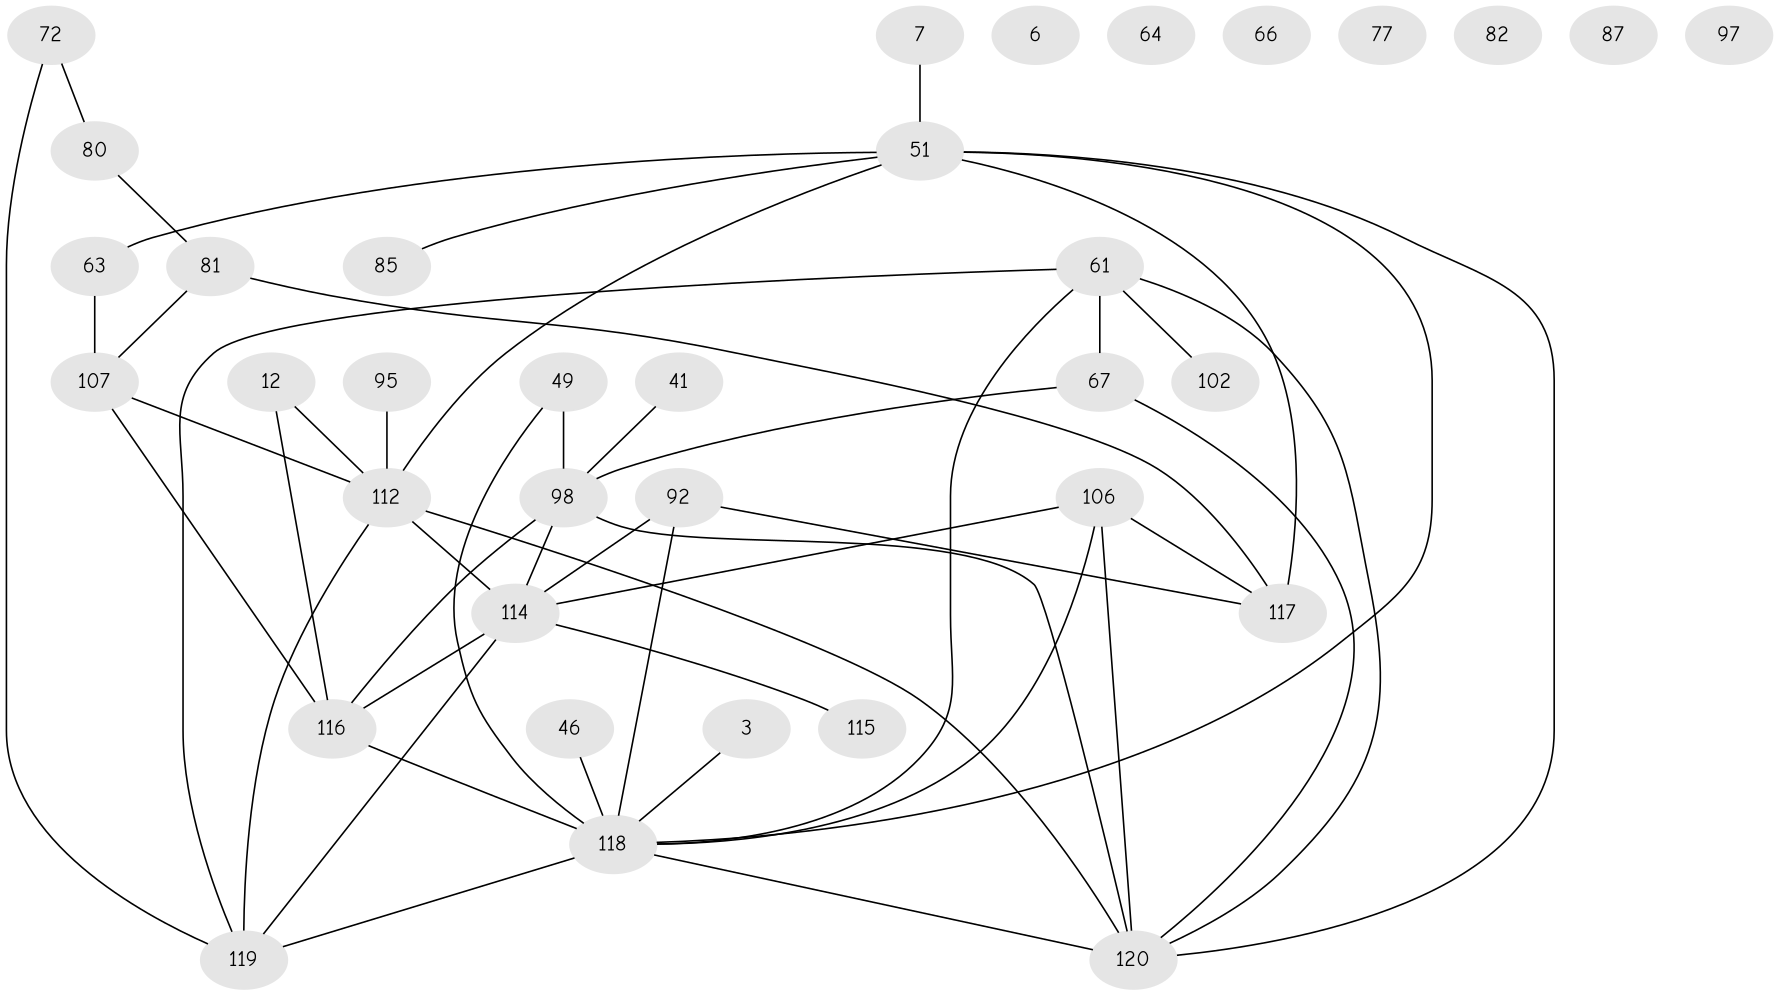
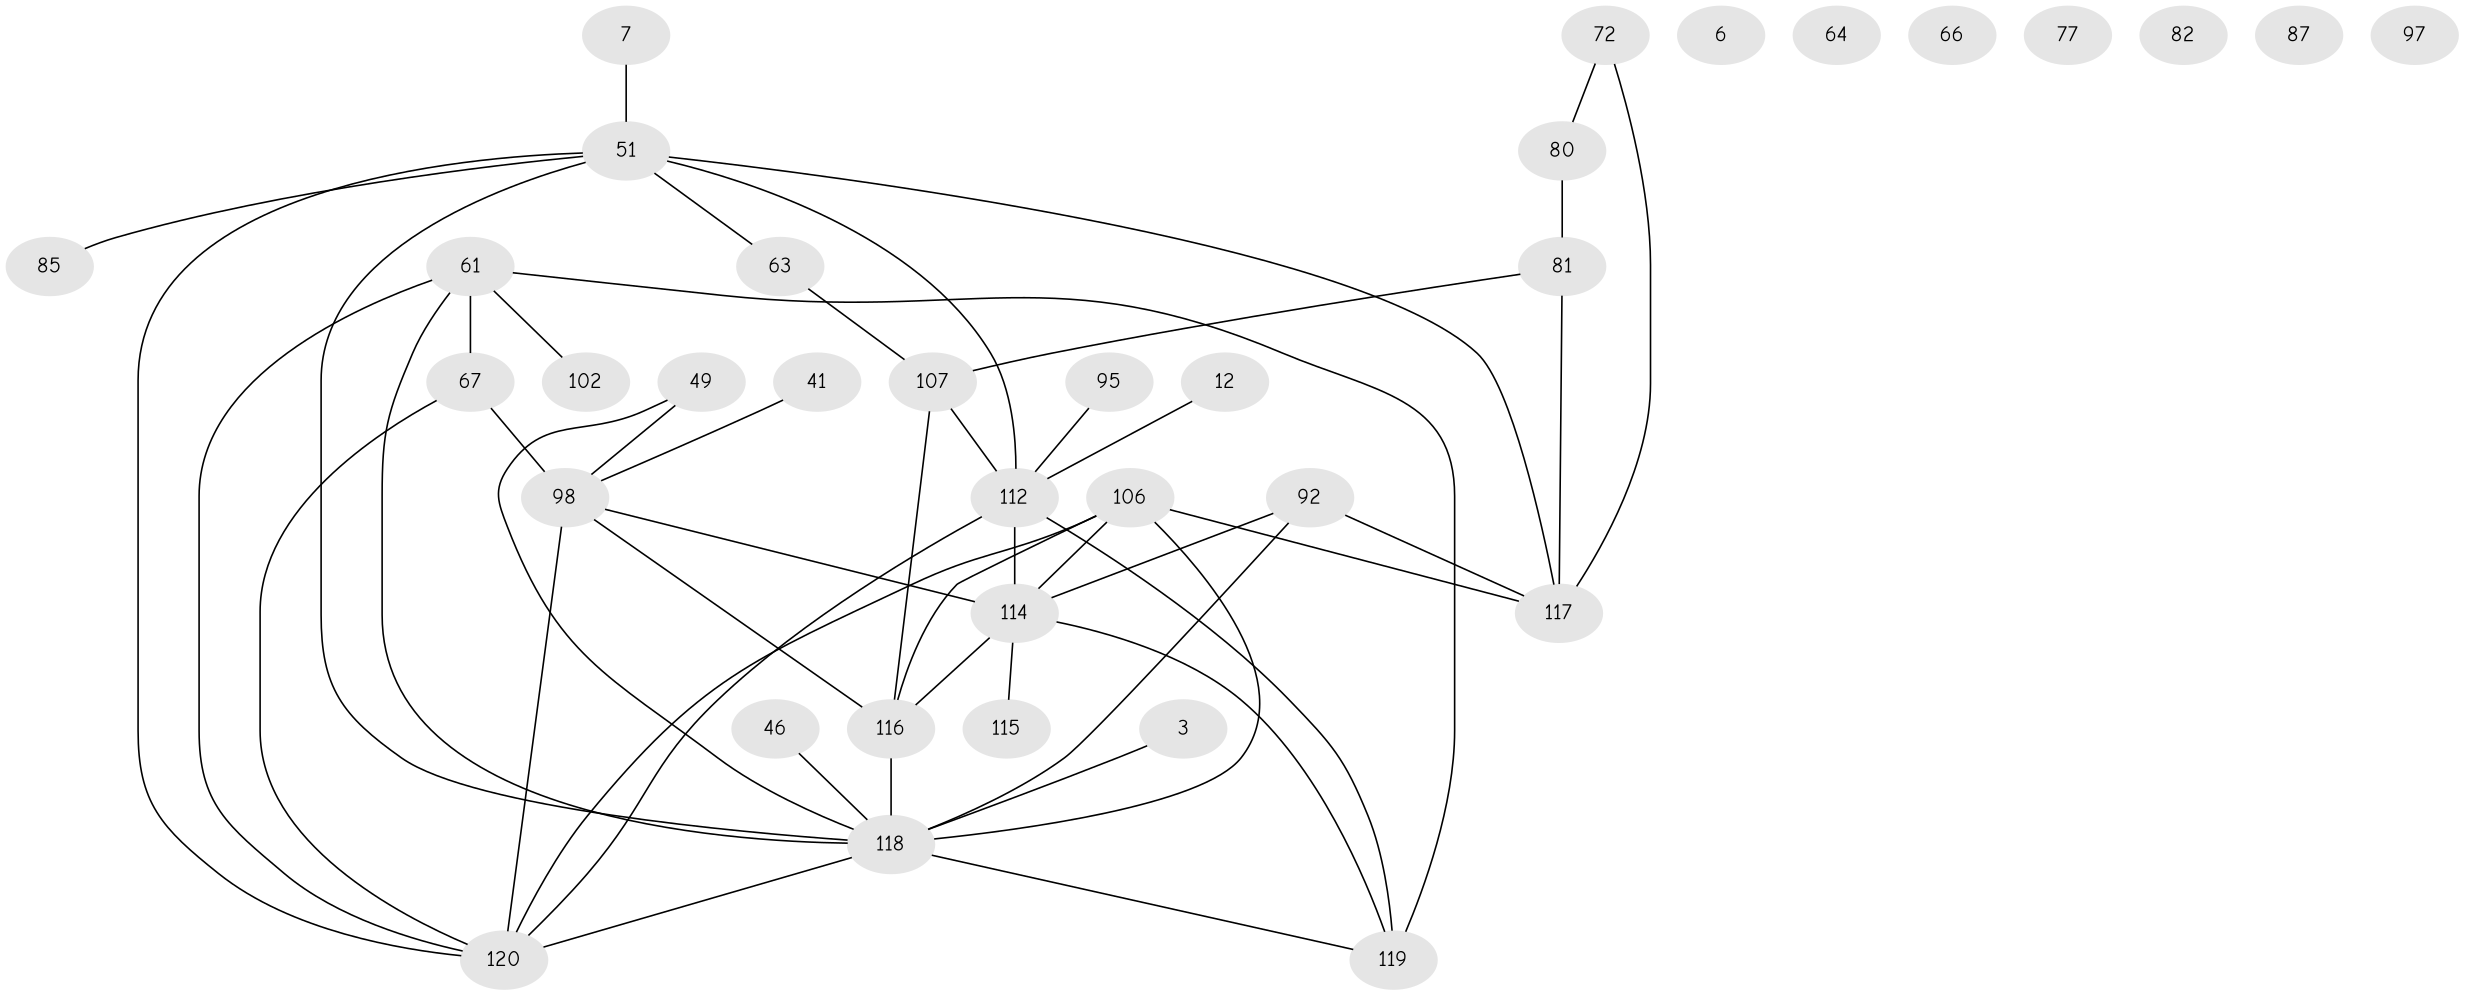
(6, 550) -> (1651, 331)
(302, 556) -> (968, 579)
